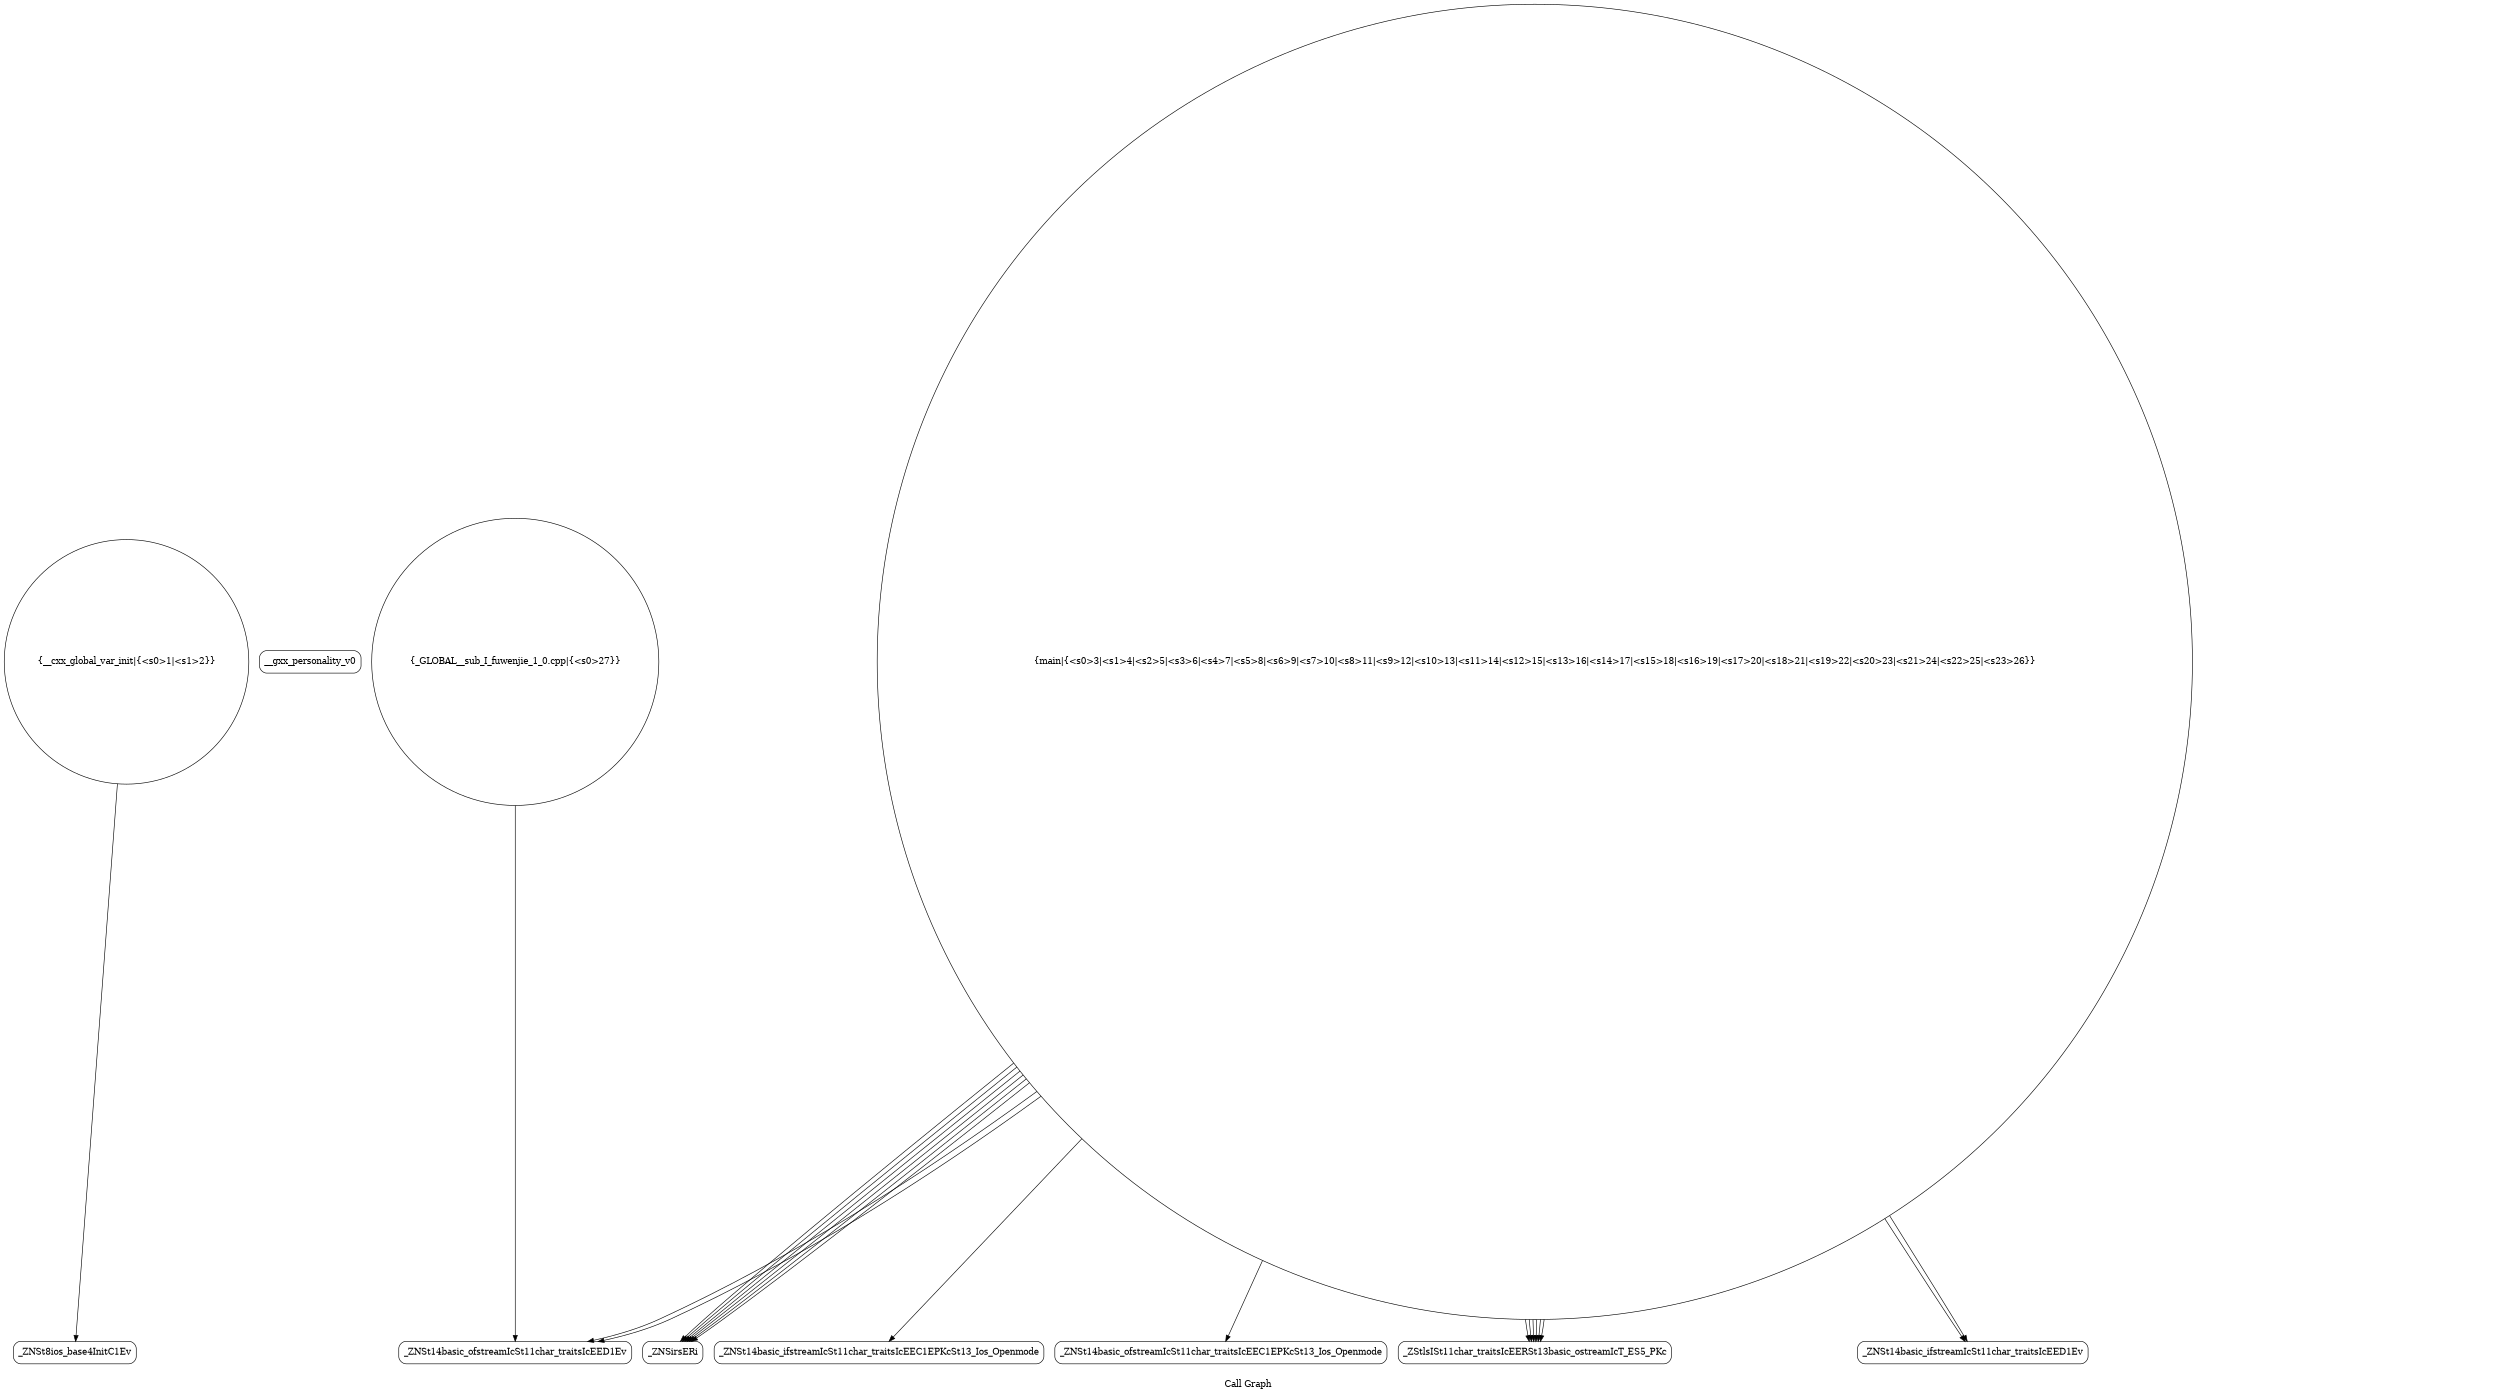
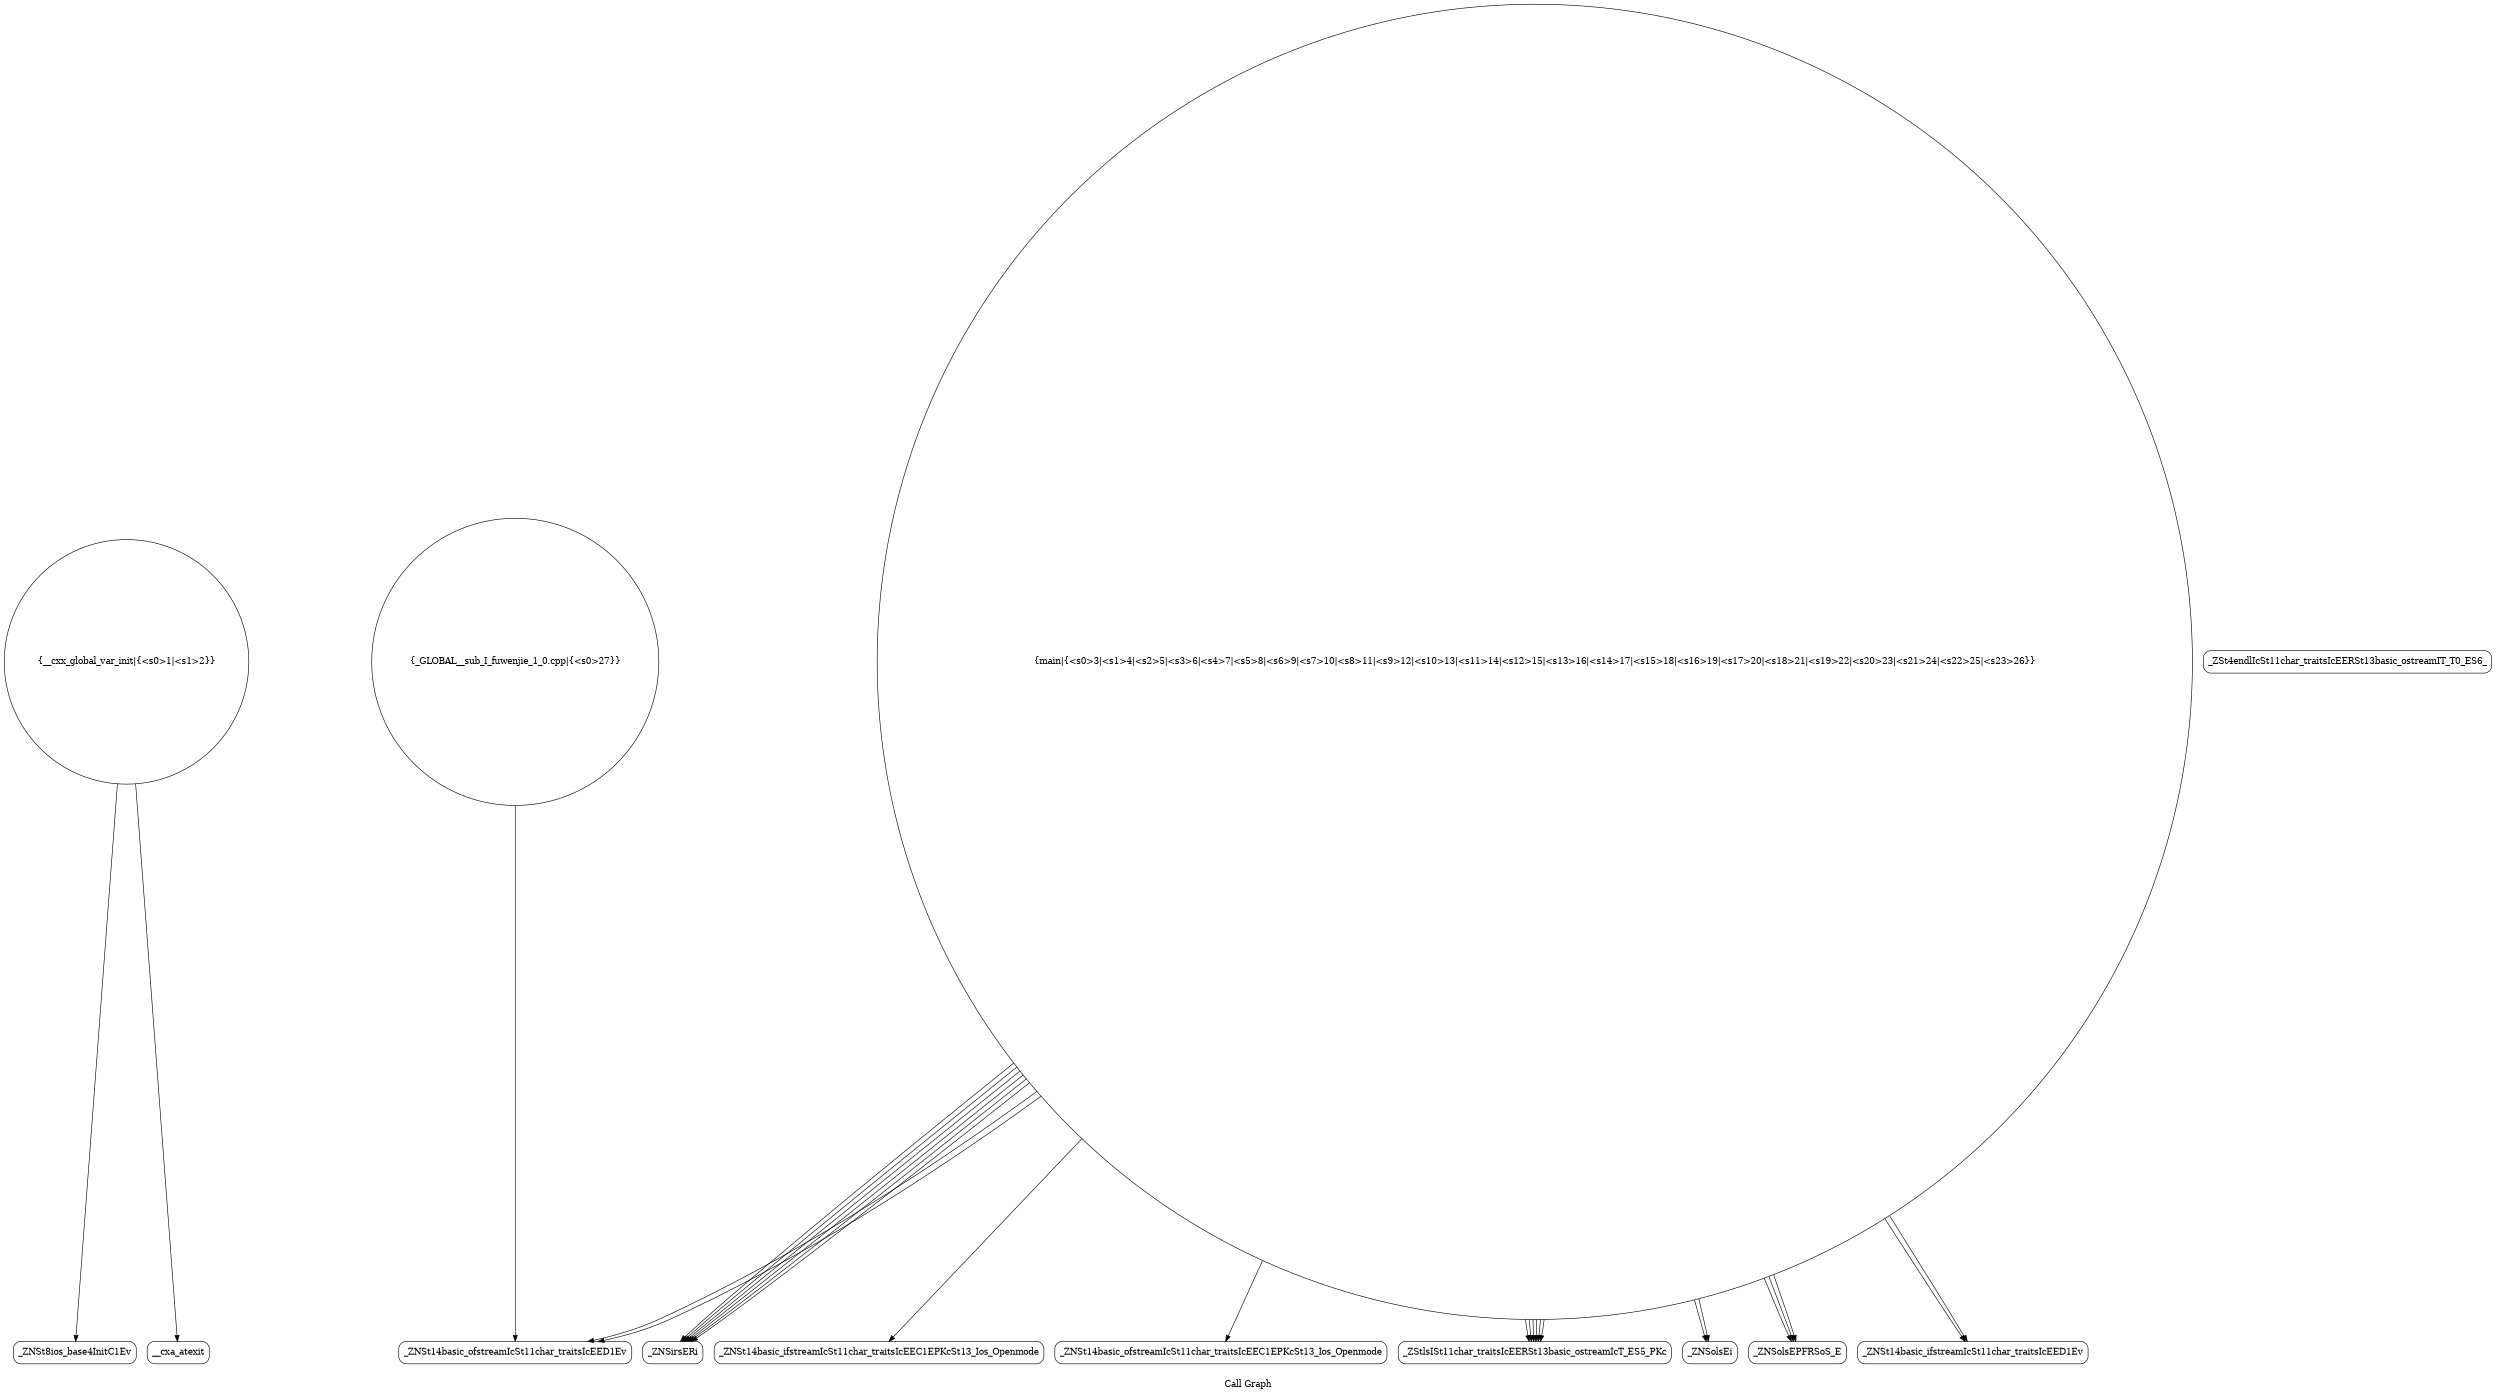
(310, 662) -> none
none -> (2348, 662)
none -> (178, 1353)
none -> (1710, 1353)
none -> (1798, 1353)
